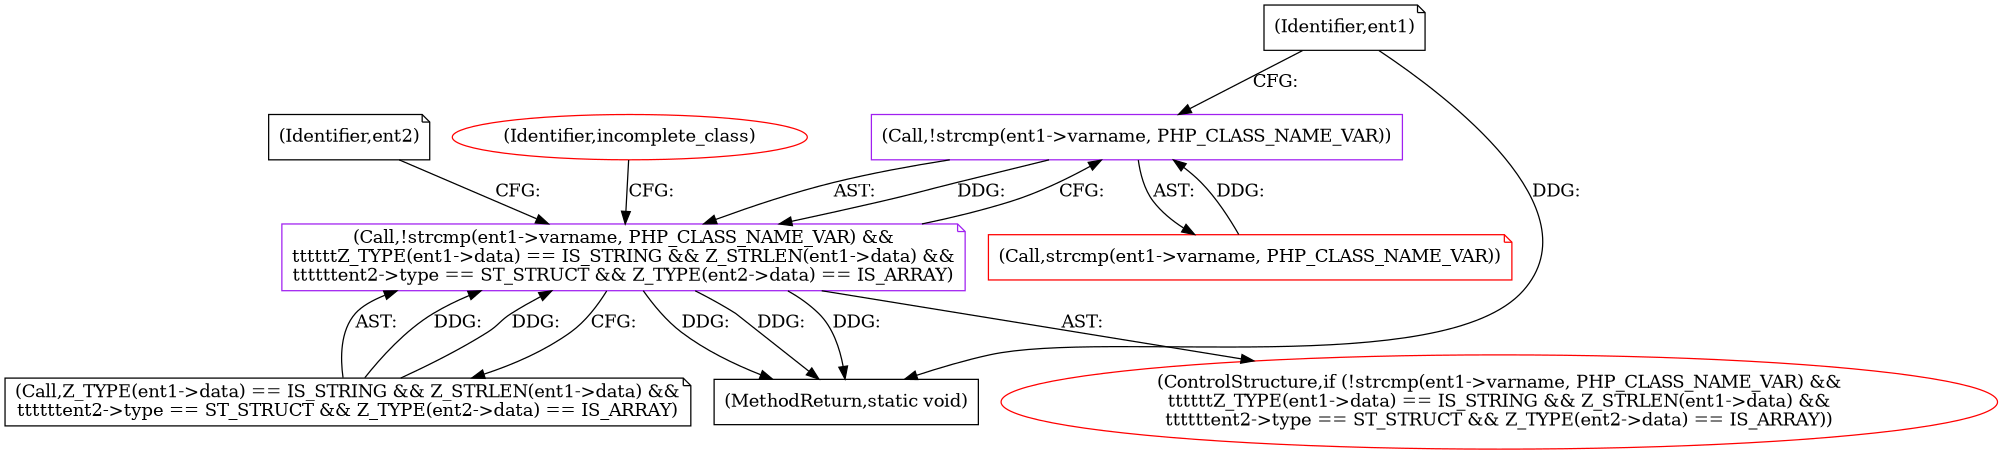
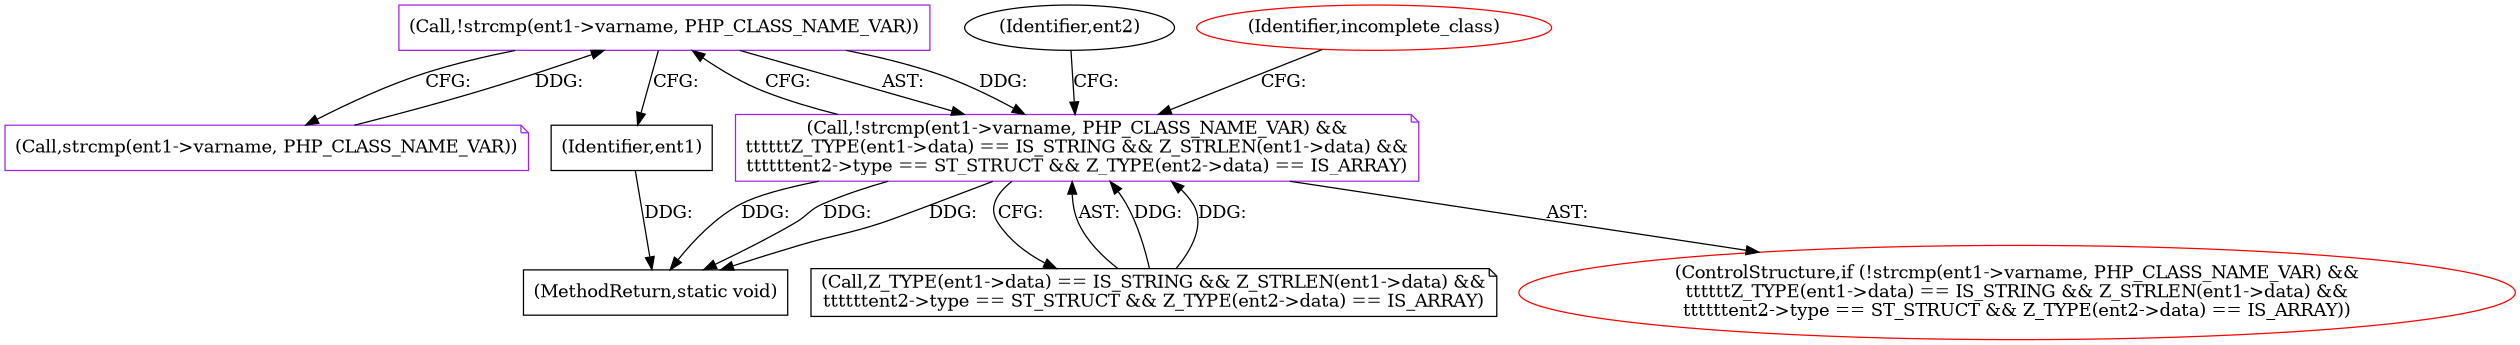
(1345, 28) -> (632, 148)
(1246, 80) -> (650, 82)
(349, 137) -> (1070, 28)
(1177, 192) -> (451, 82)
(1250, 257) -> (267, 148)
